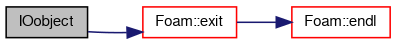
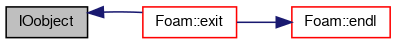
(107, 33) -> (123, 12)
